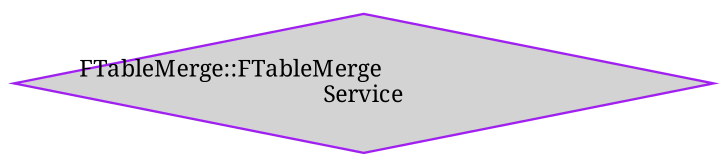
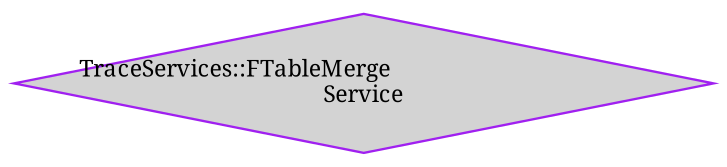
(364, 83) -> (364, 83)
